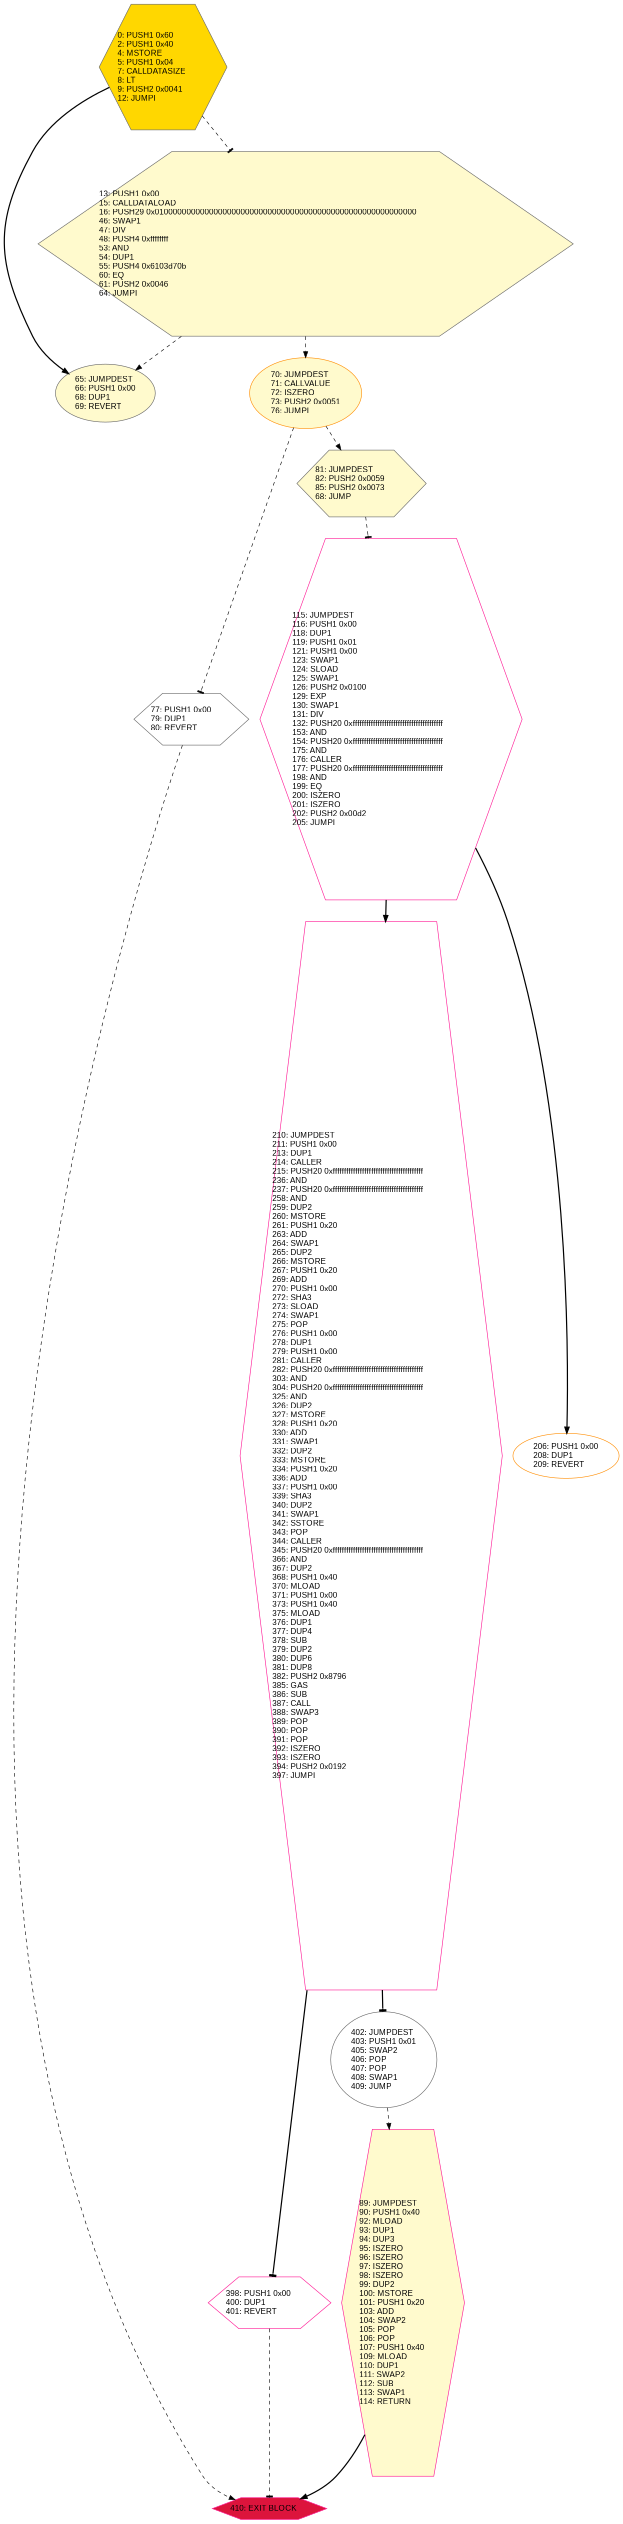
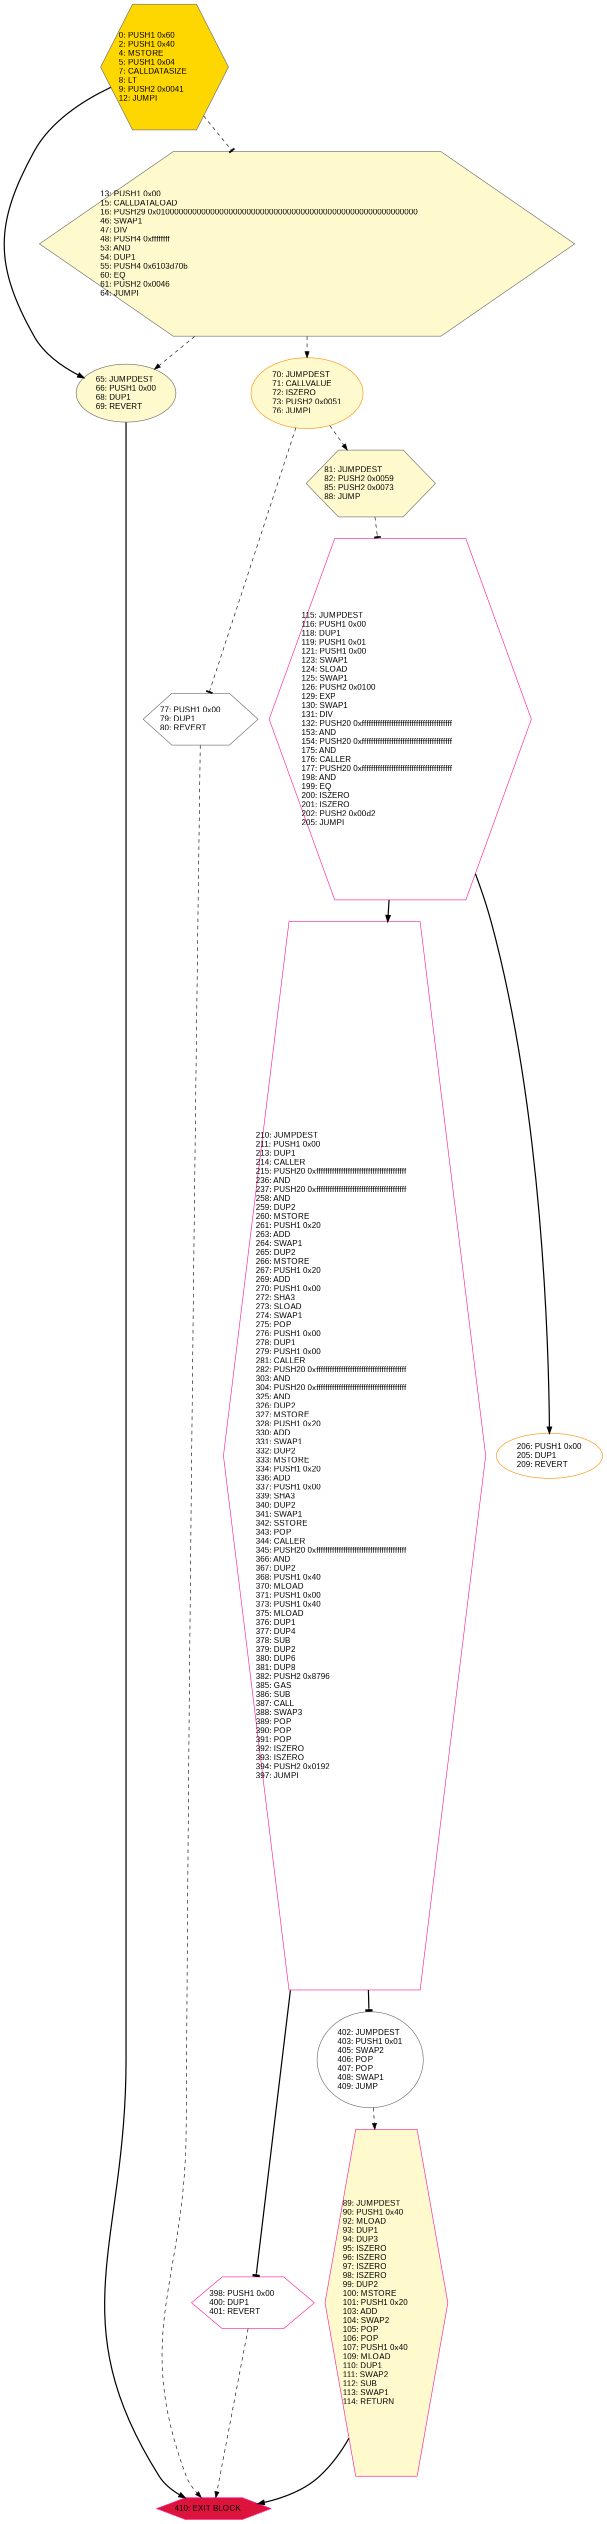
(362, 483) -> (371, 483)
(566, 1456) -> (549, 1456)
none -> (126, 1469)
(270, 2412) -> (233, 2410)
